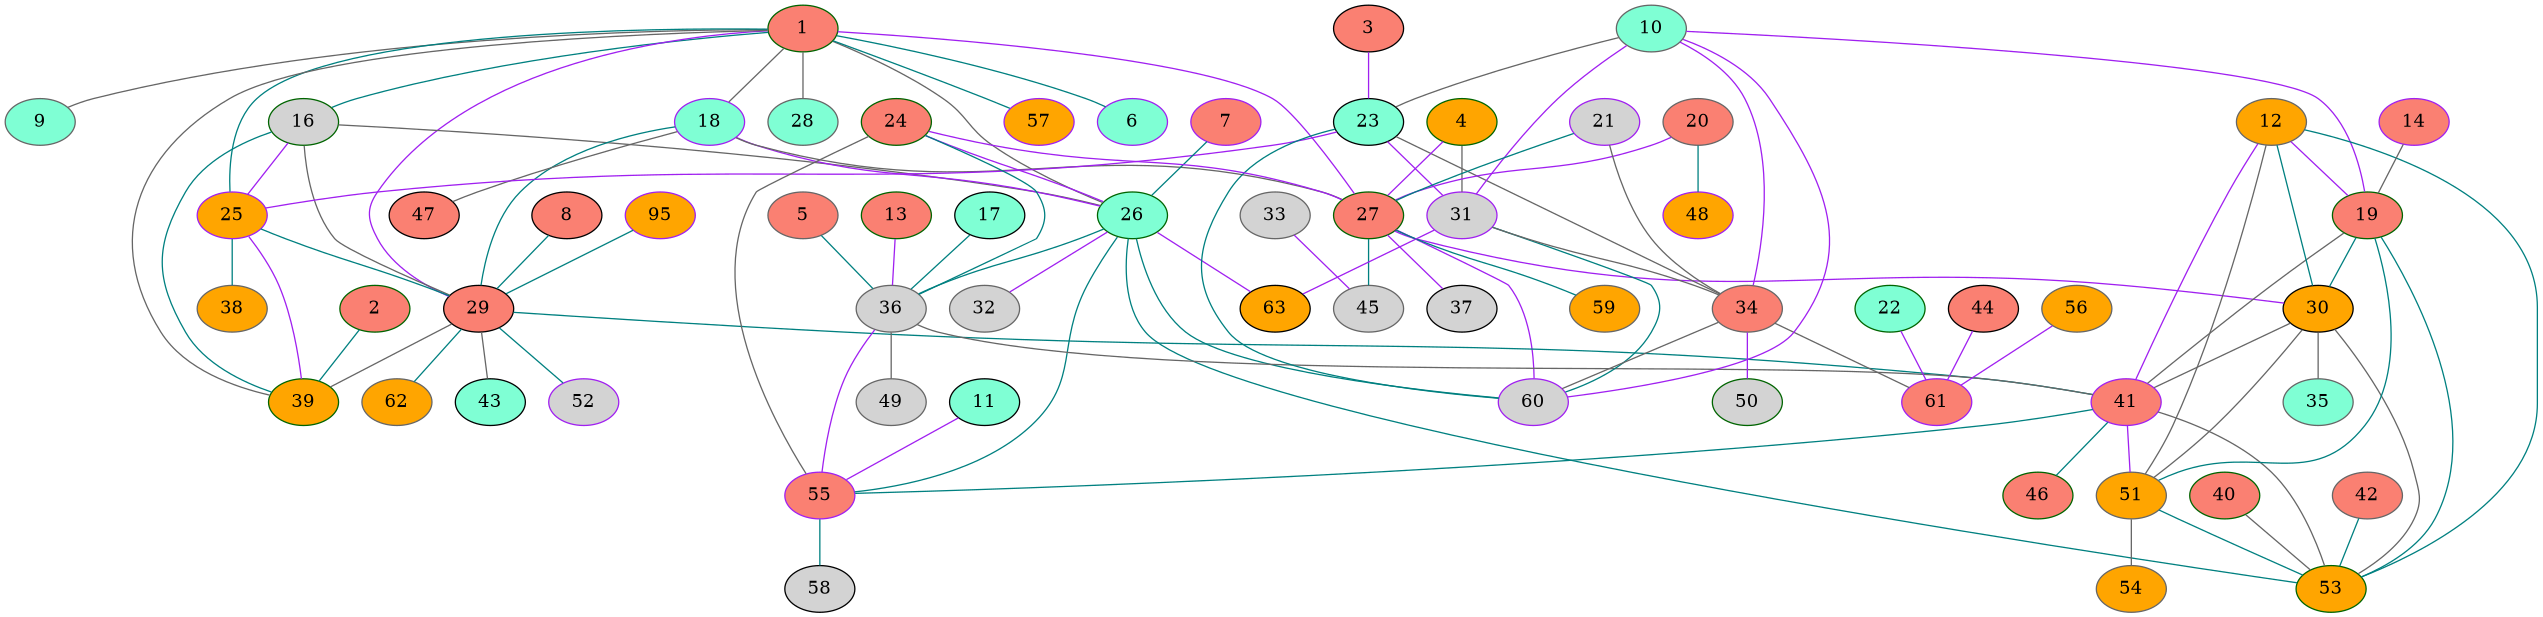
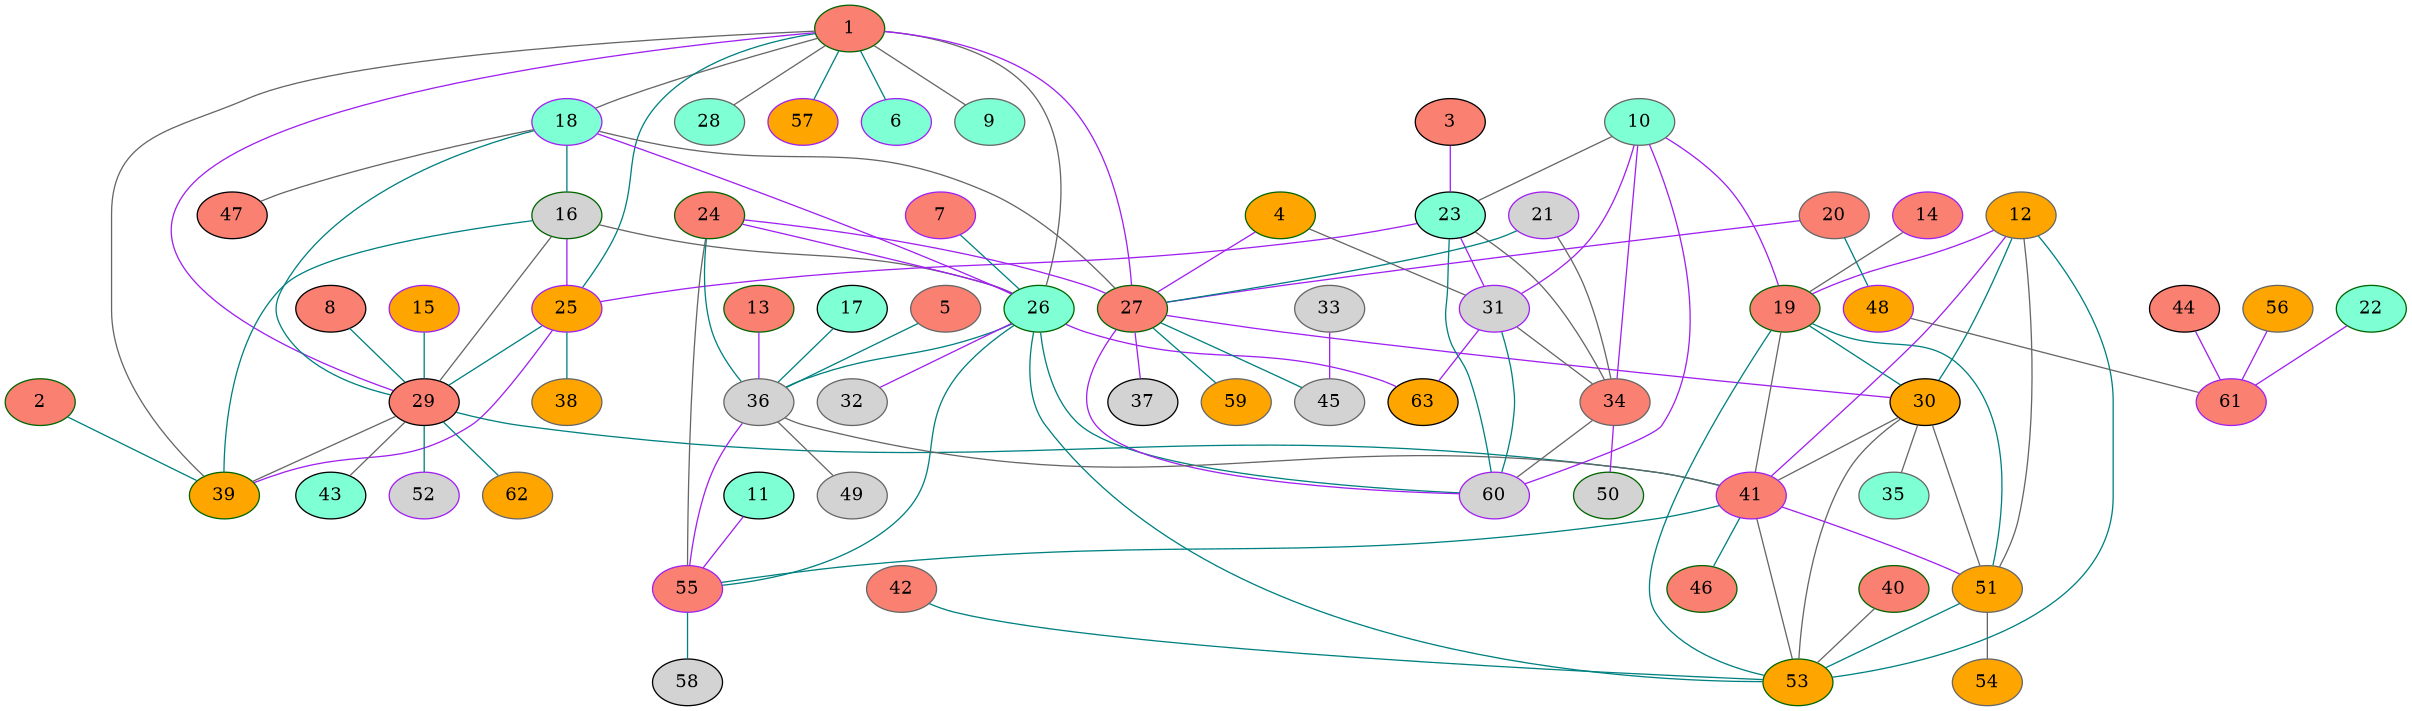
(548, 58) -> (567, 169)
(660, 215) -> (424, 309)
(1842, 355) -> (2055, 355)
